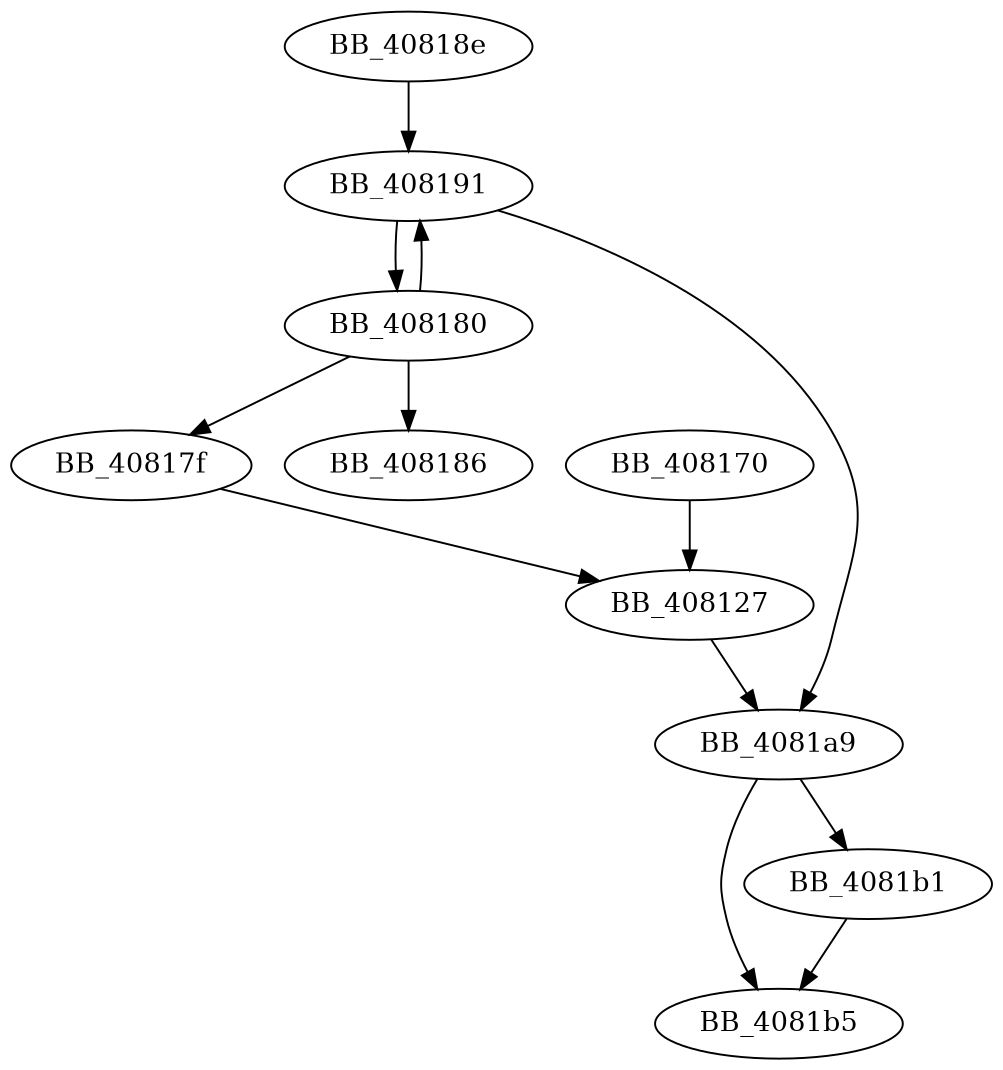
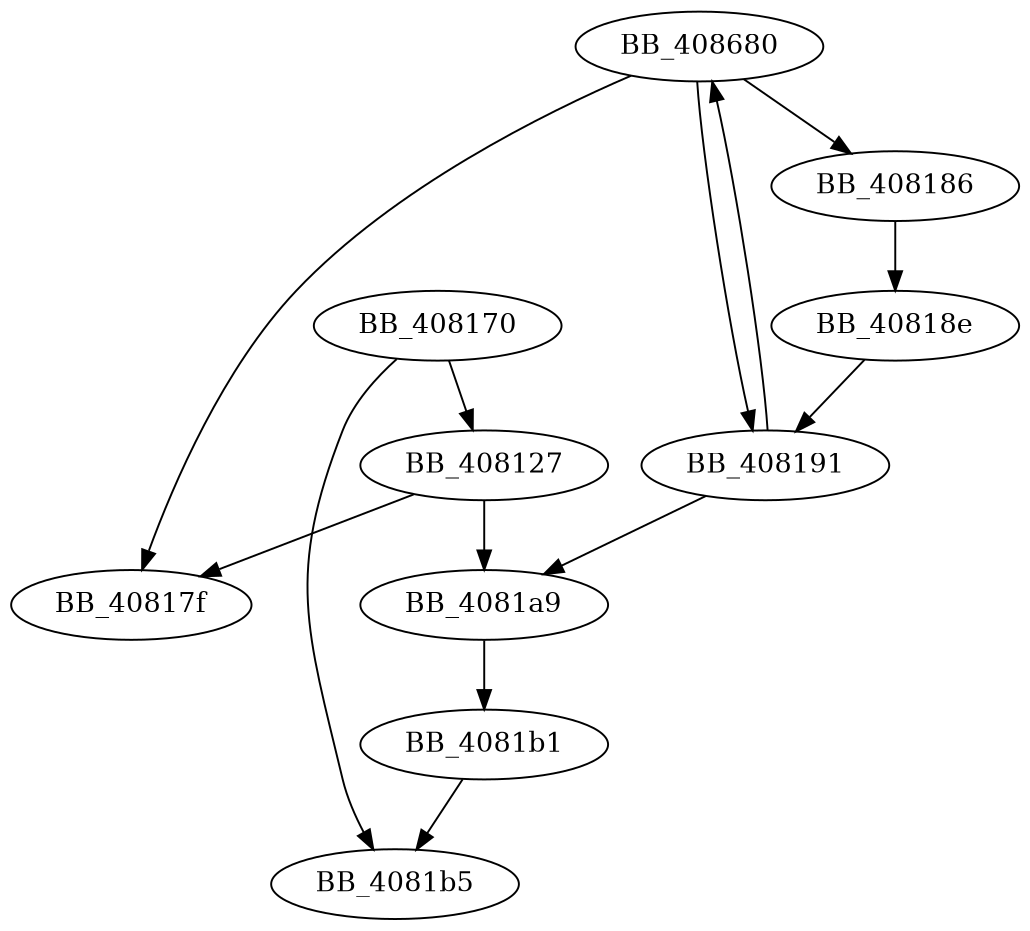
none -> (895, 246)
(409, 326) -> (699, 47)
(400, 533) -> (326, 528)
(722, 874) -> (308, 588)
